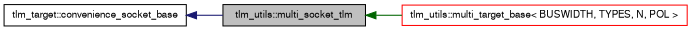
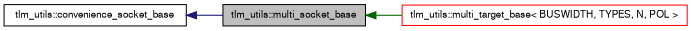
(95, 15) -> (95, 15)
(294, 15) -> (294, 15)
